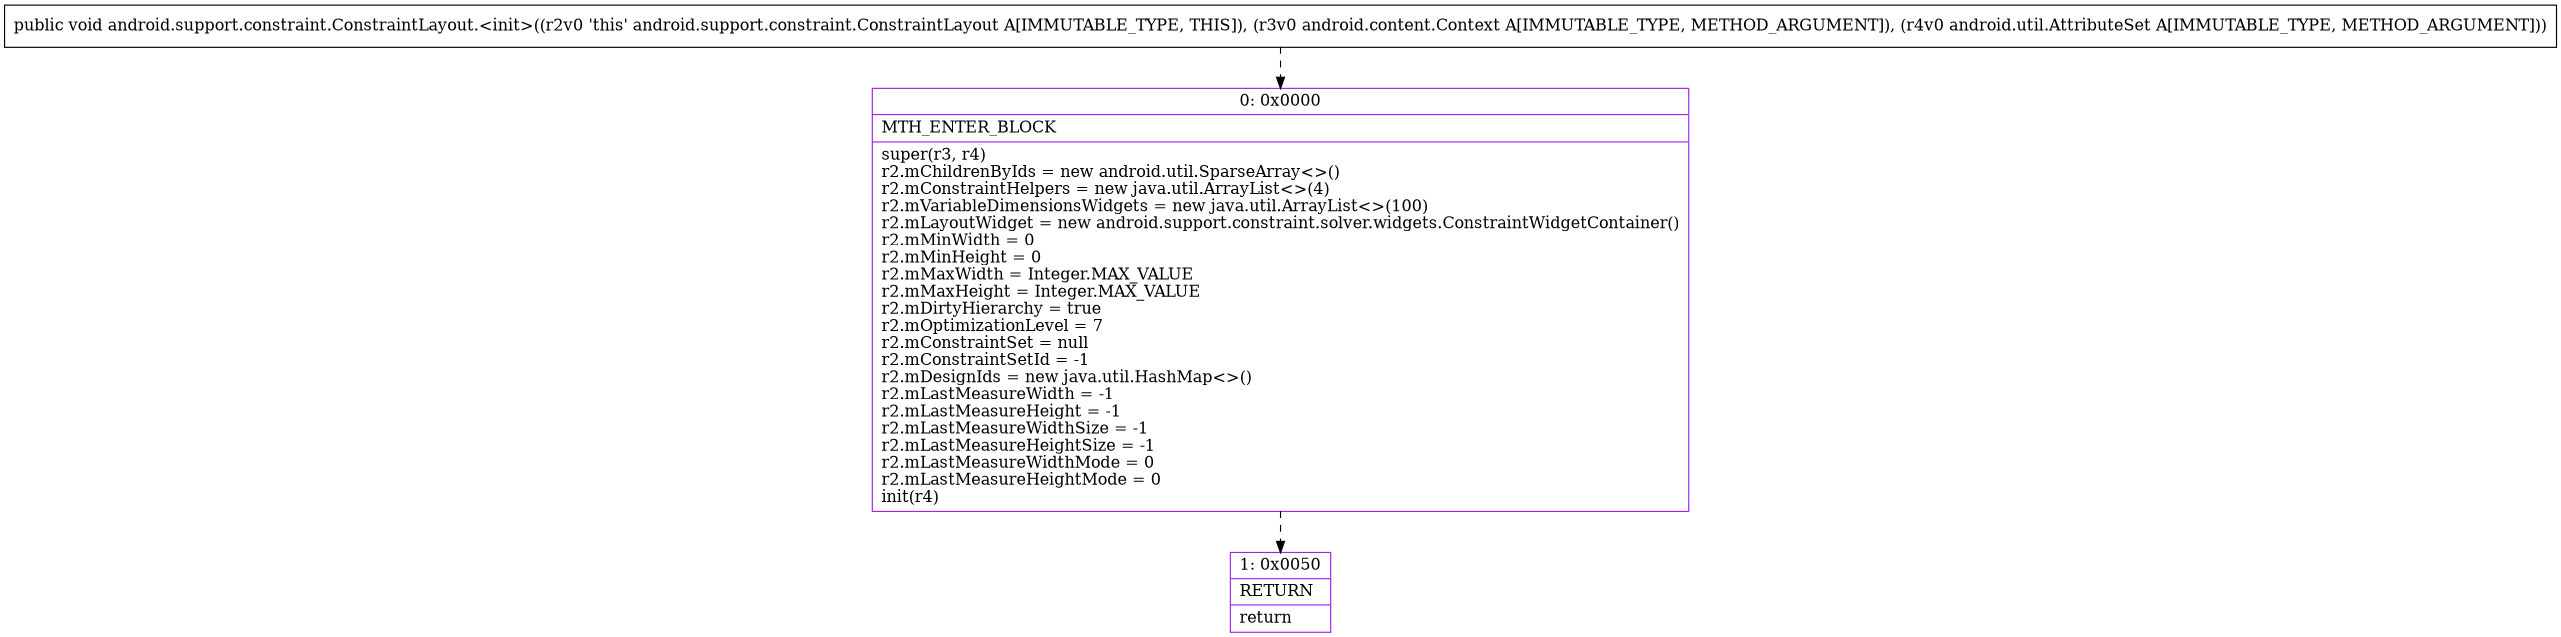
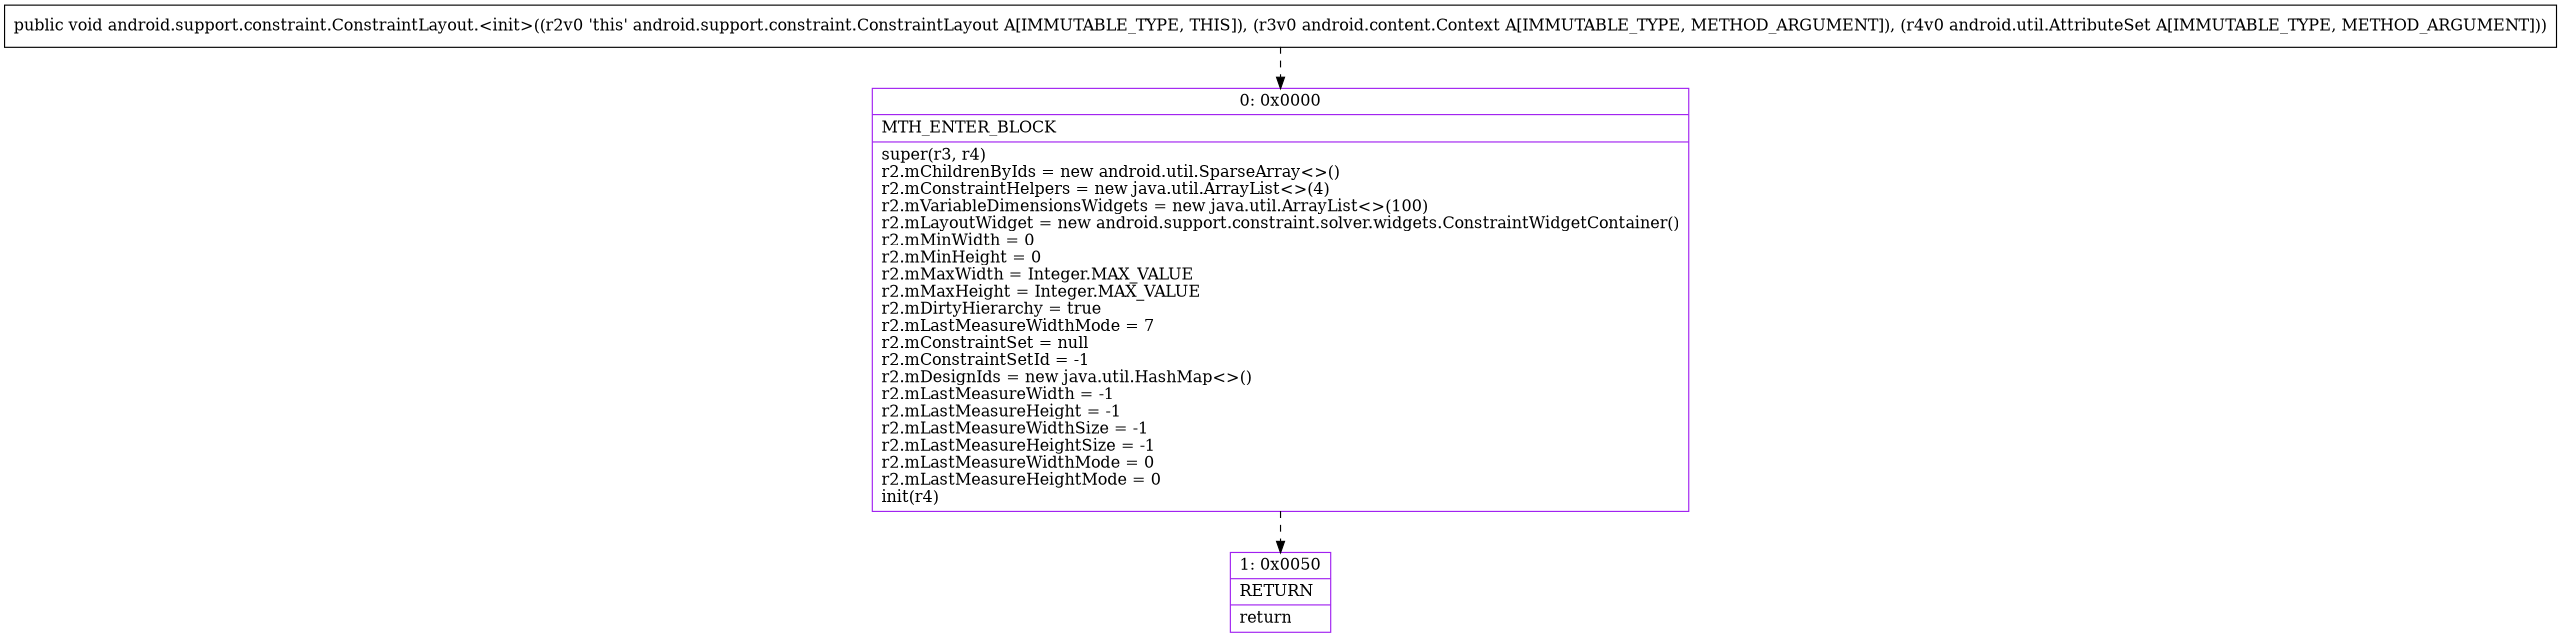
(993, 326) -> (1018, 326)
